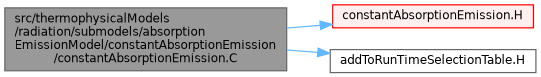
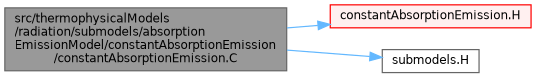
(433, 61) -> (431, 61)
